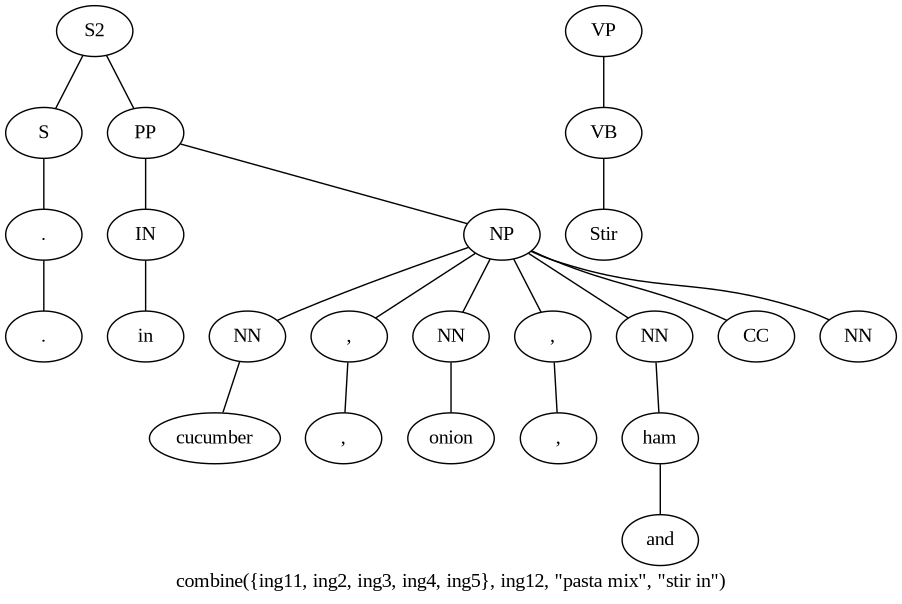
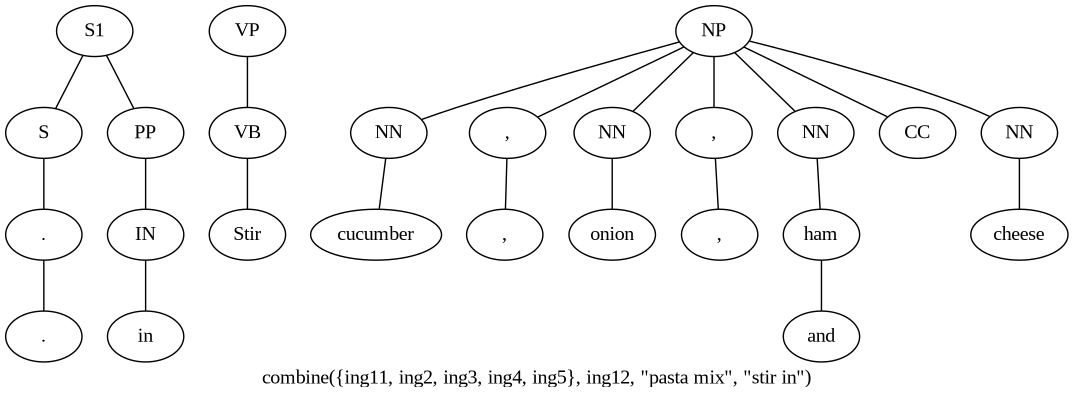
(95, 31) -> (95, 31)
(324, 184) -> none
none -> (1019, 235)
